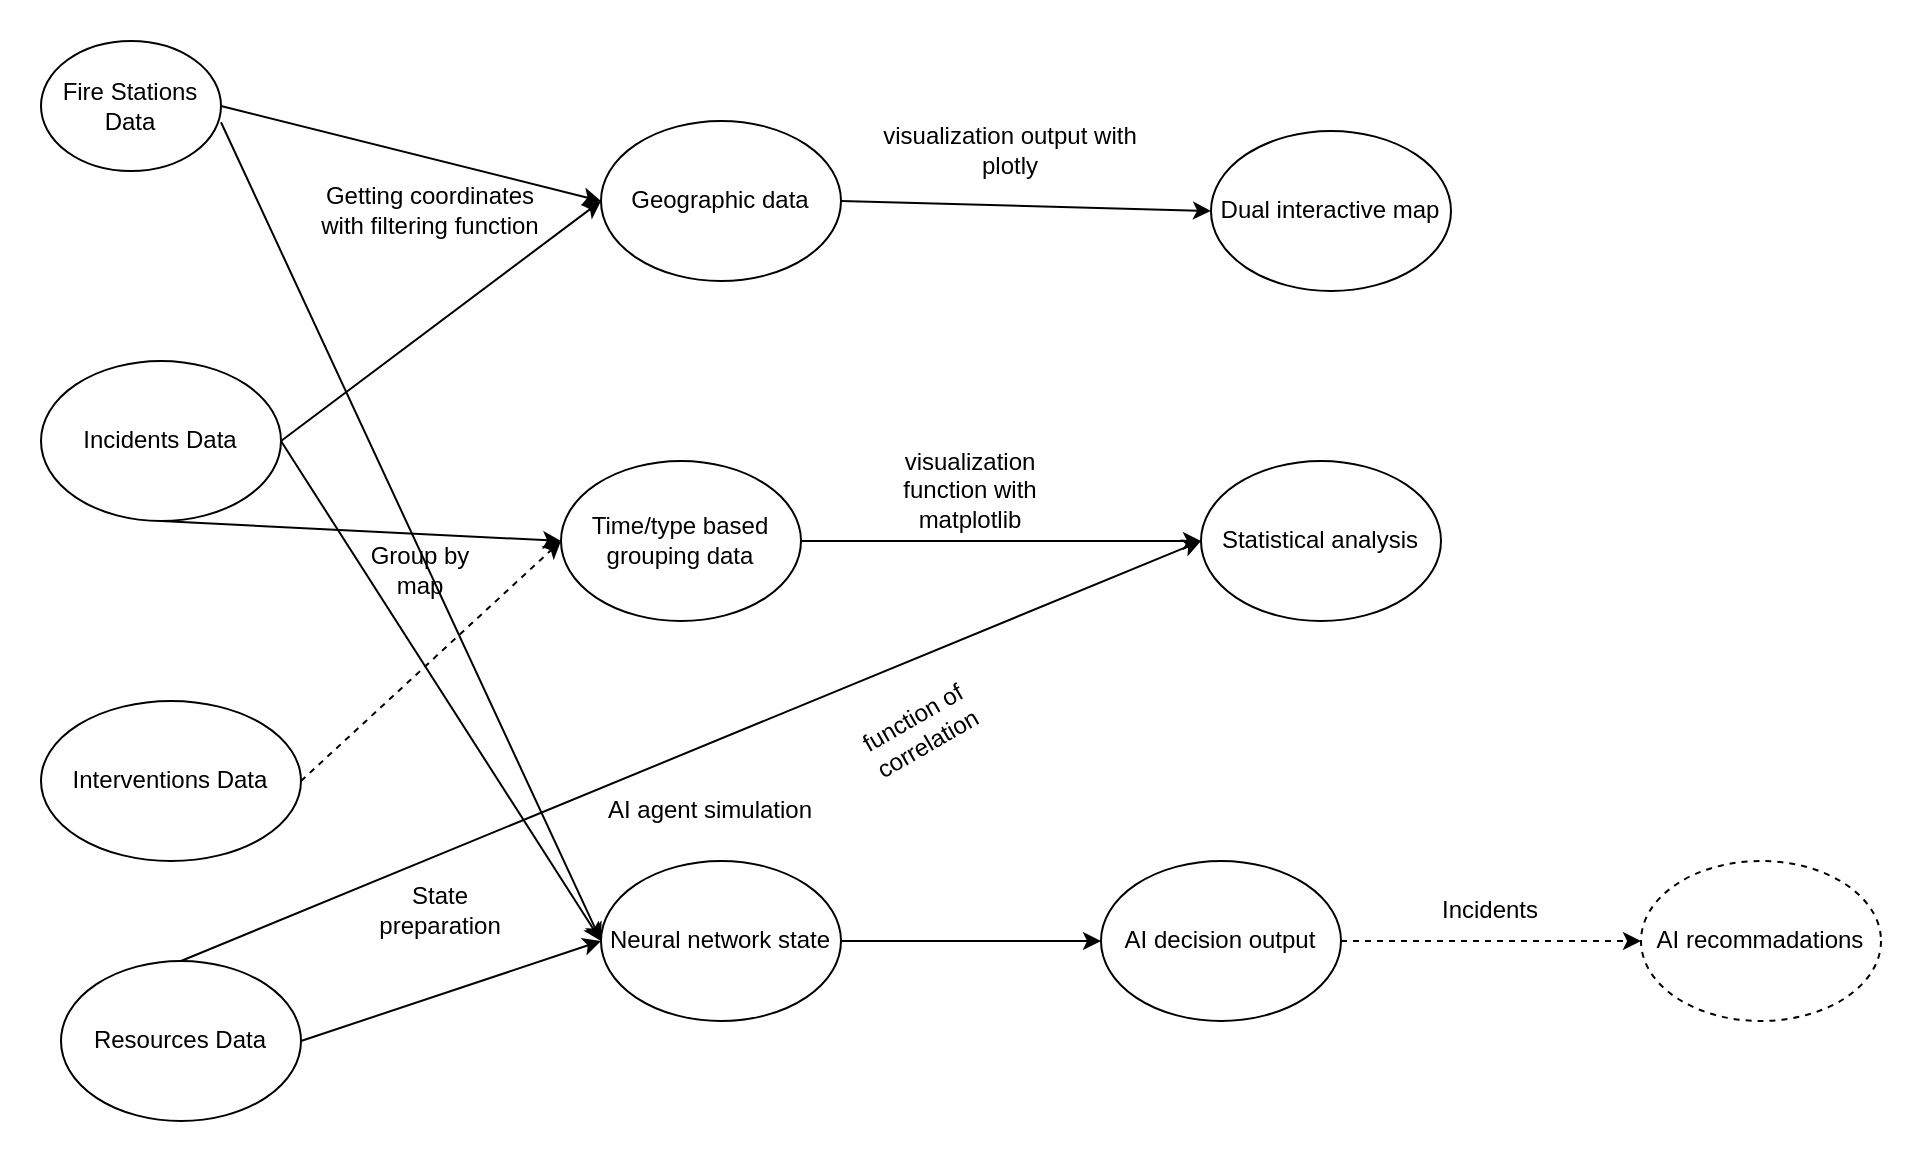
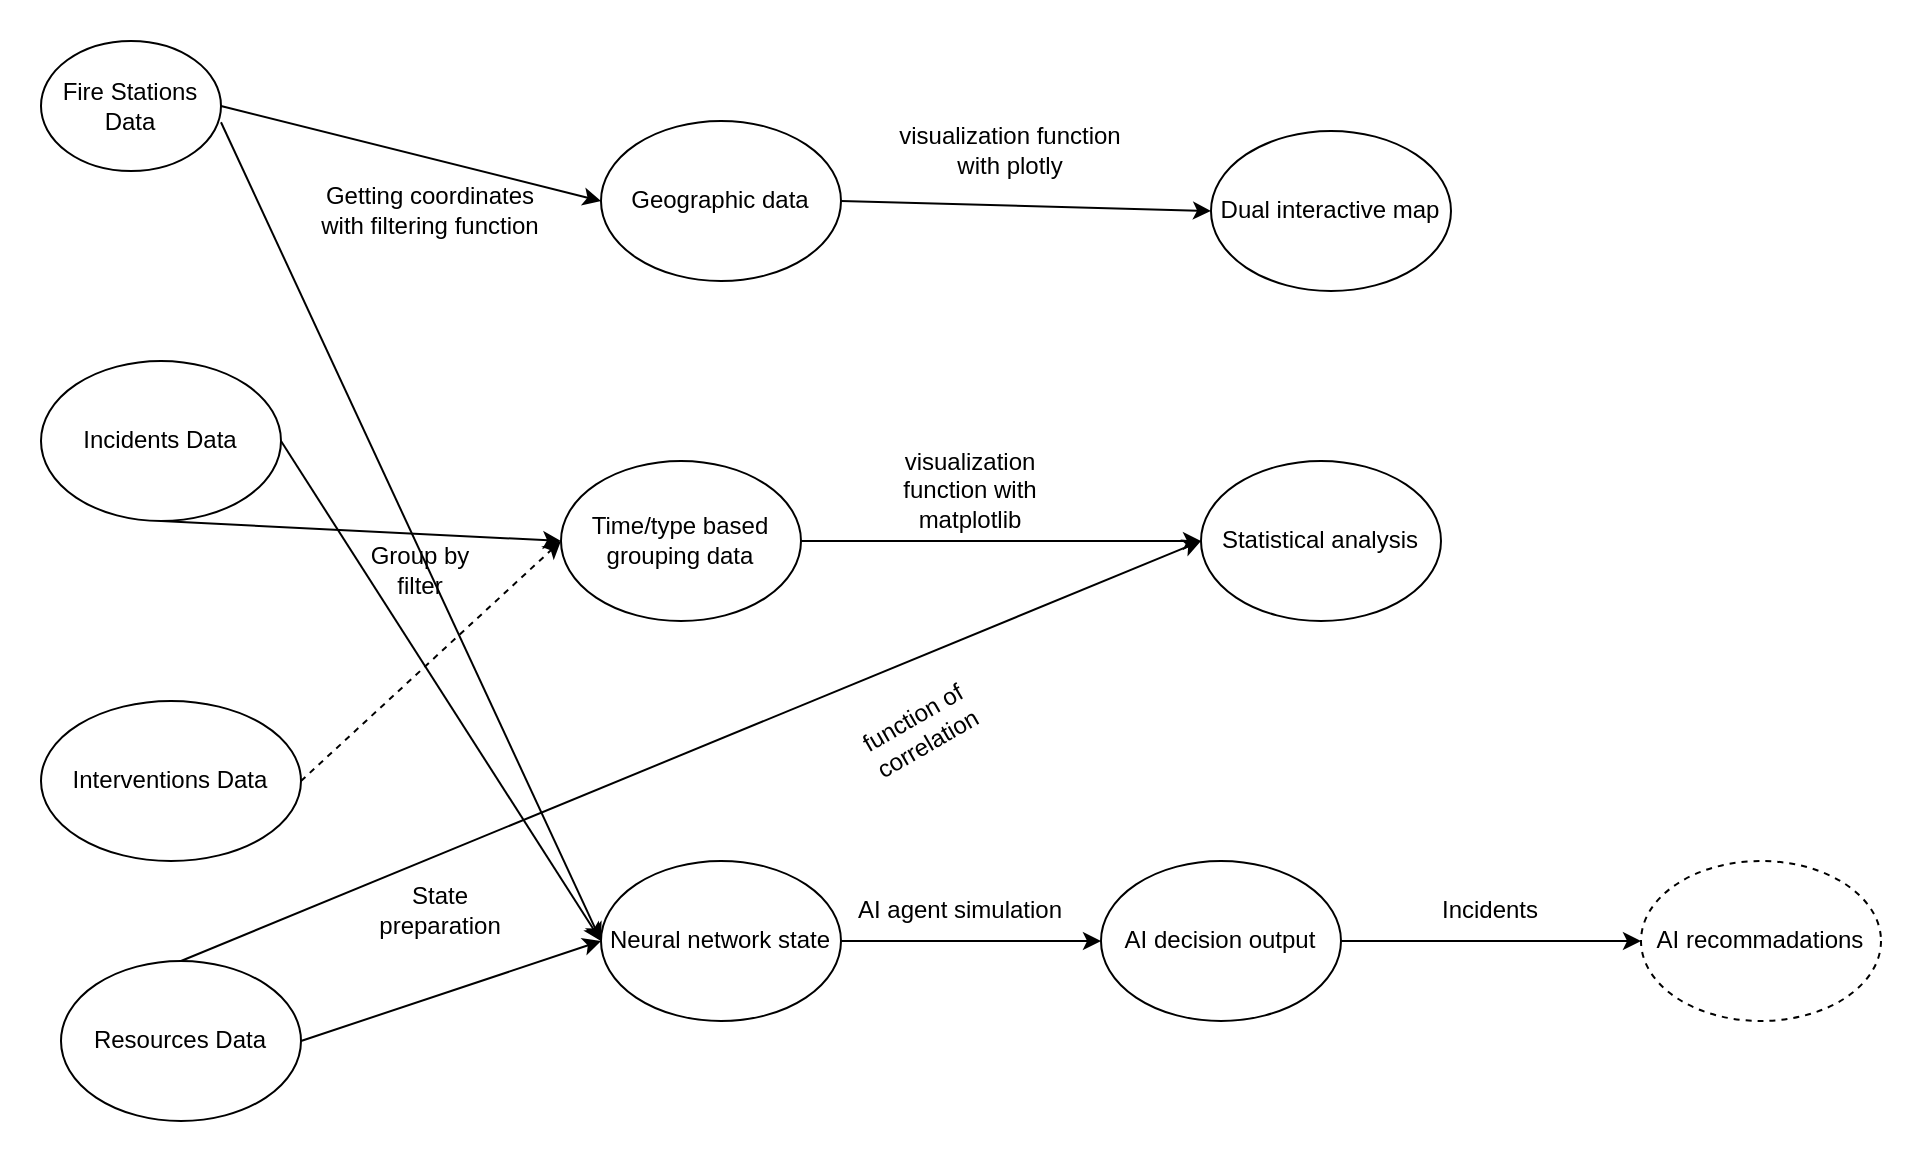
(1011, 151) -> (1011, 151)
(436, 325) -> none
(421, 571) -> (421, 571)
(711, 811) -> (961, 911)
(1486, 941) -> (1486, 941)
